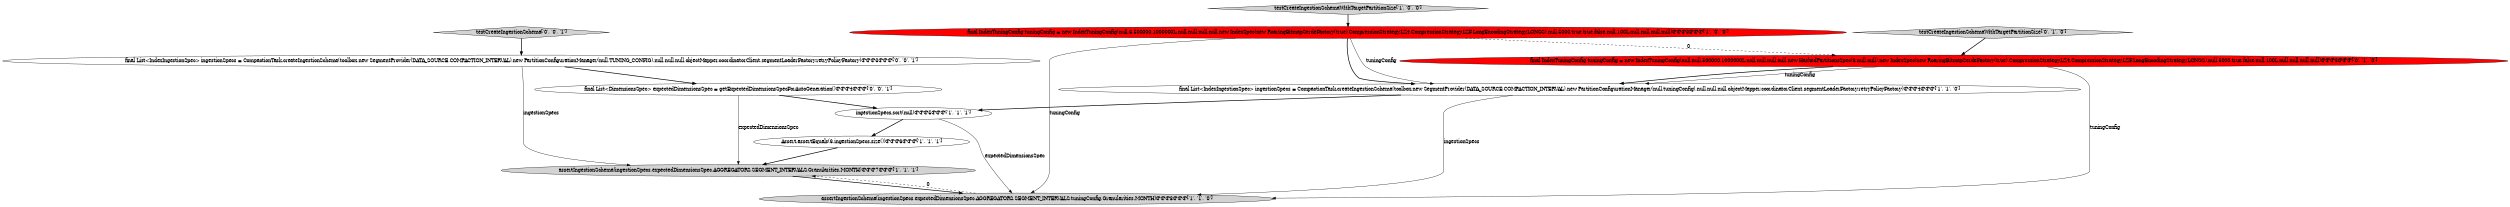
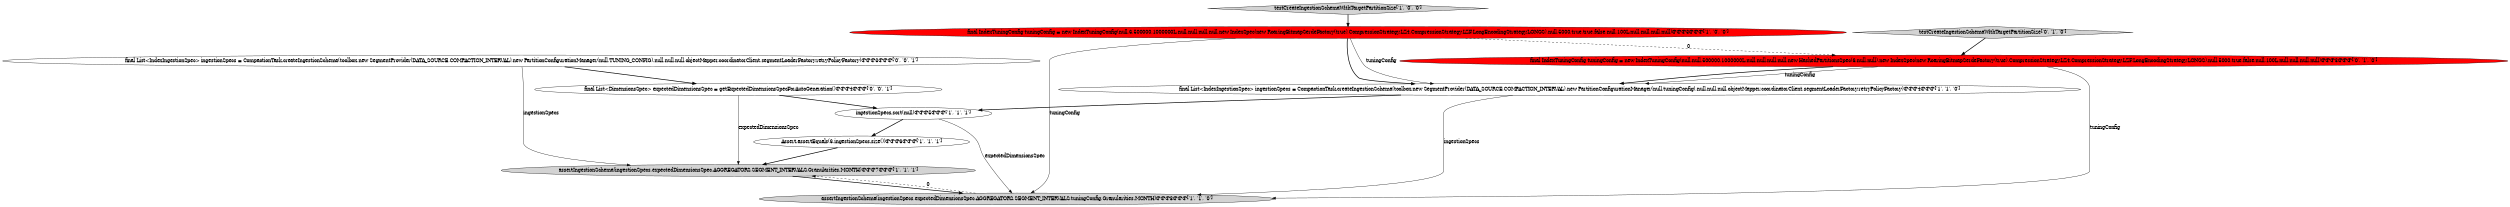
(521, 32) -> none
